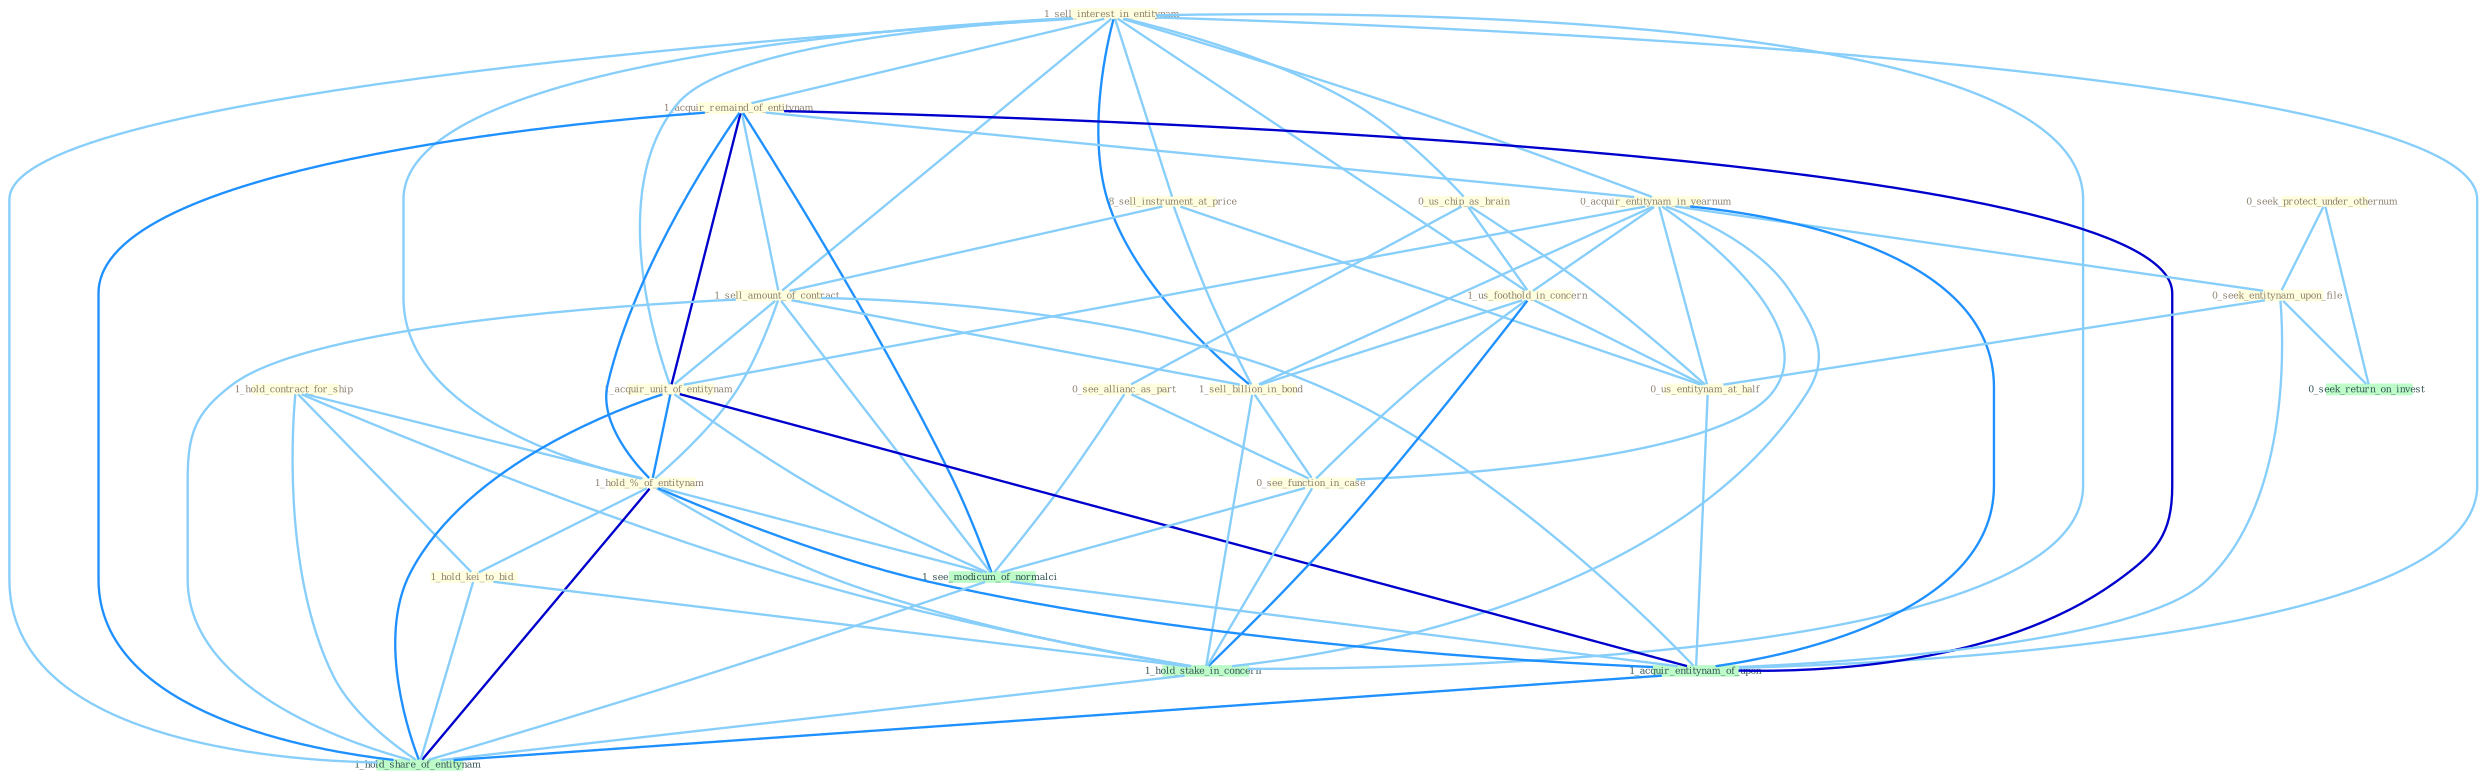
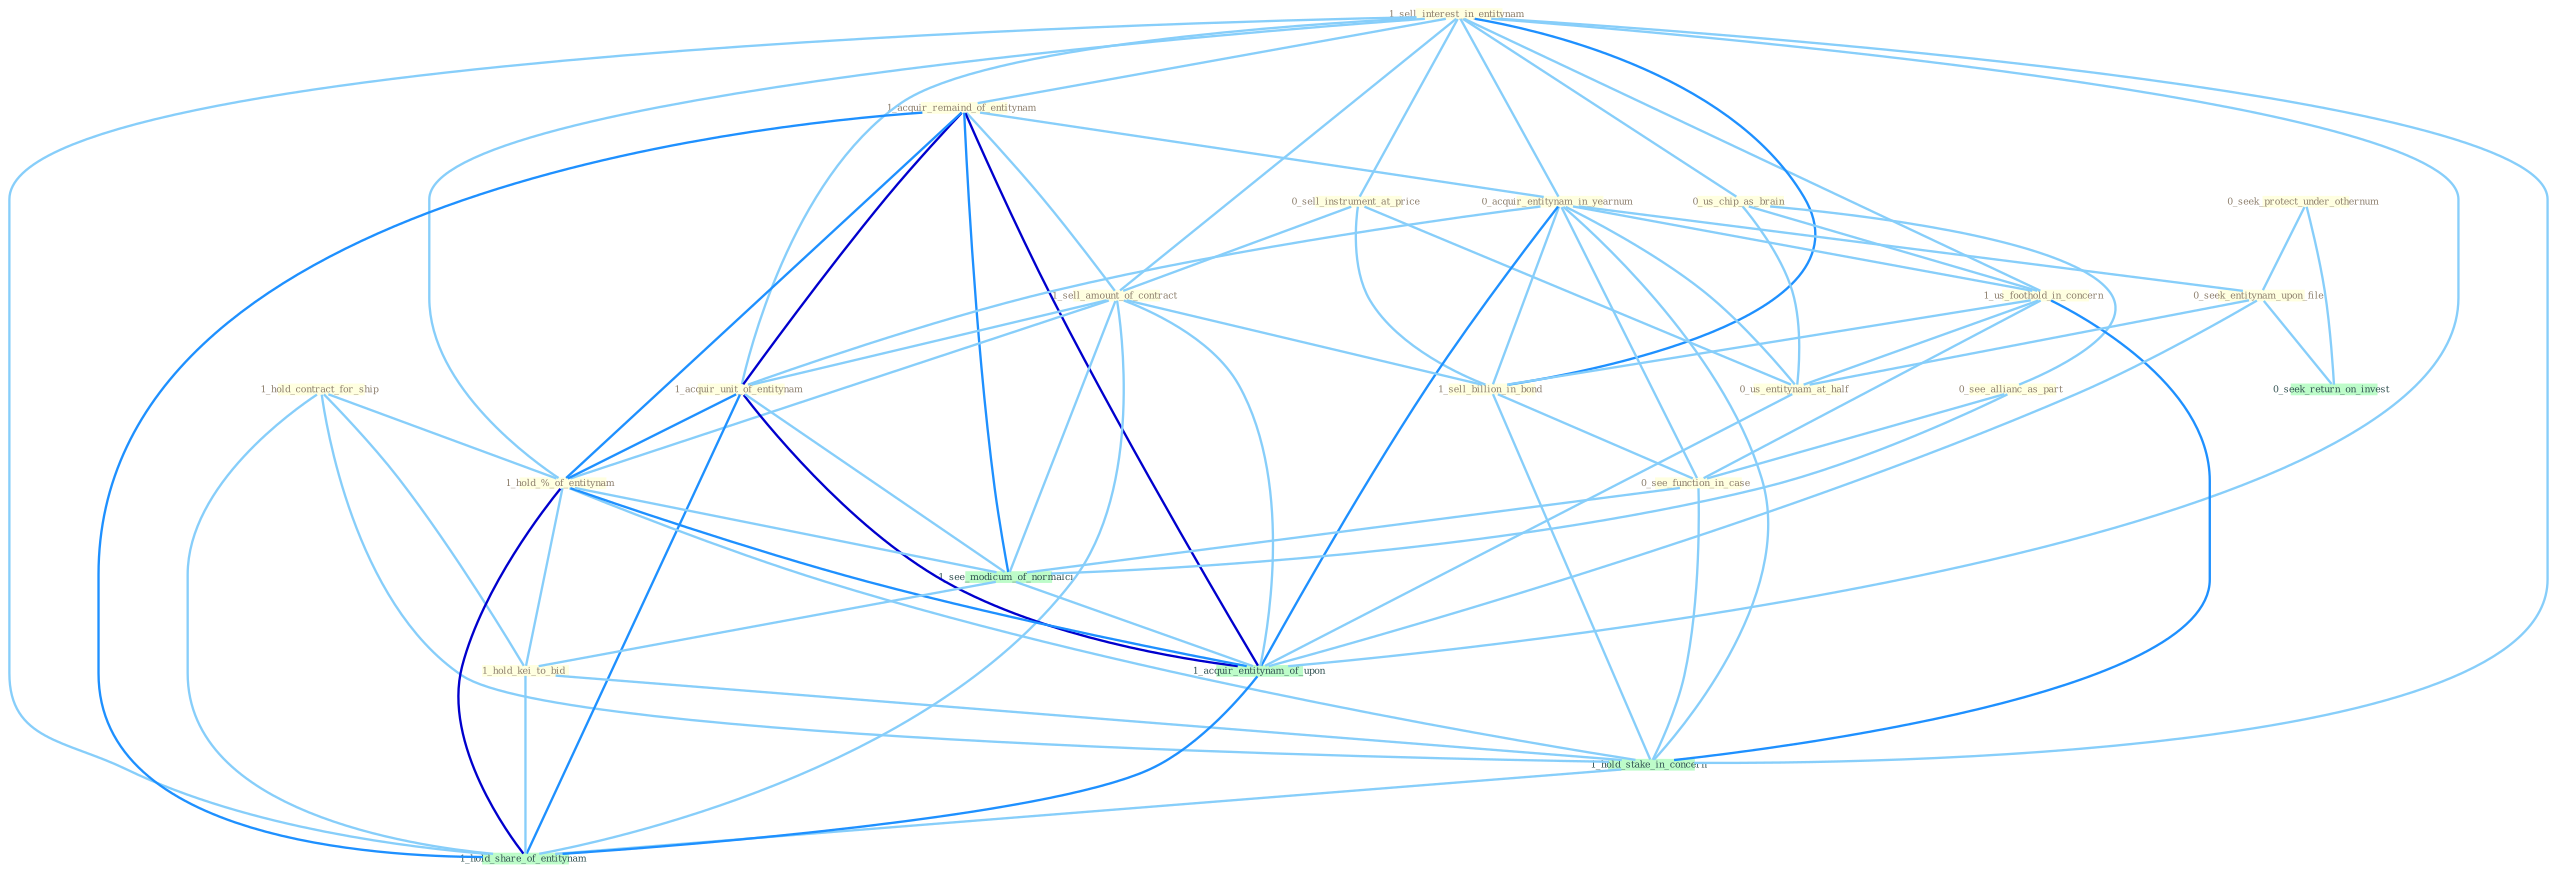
(1173, 202) -> (1358, 202)
(708, 674) -> (767, 624)
